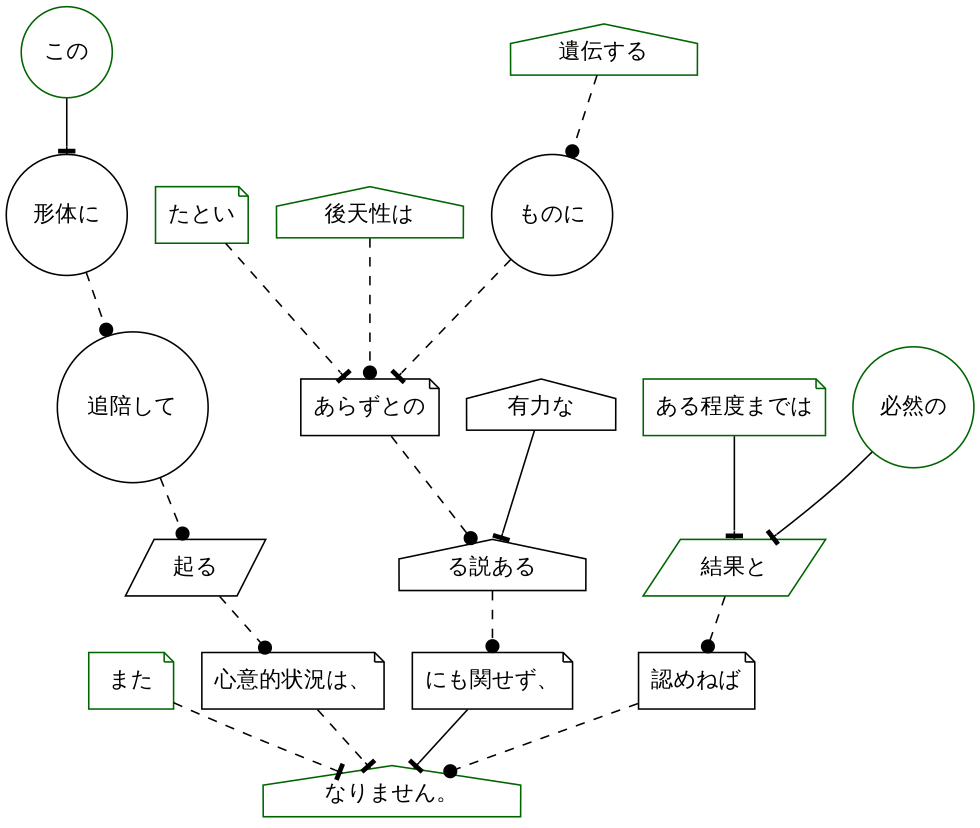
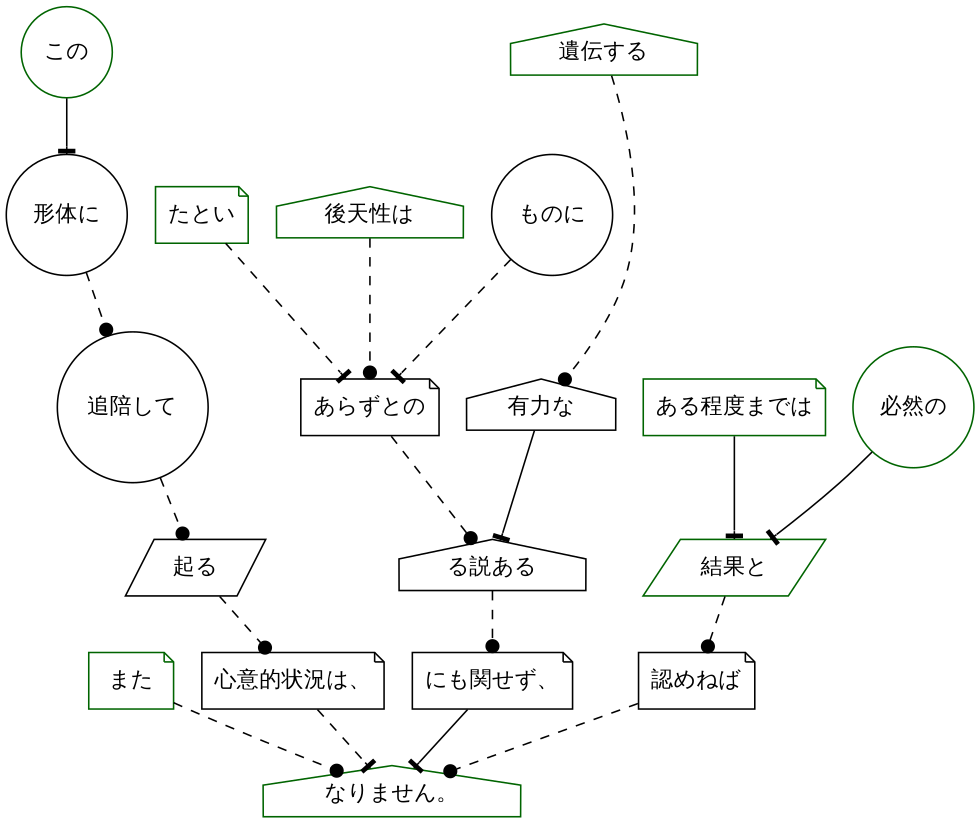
(586, 110) -> (633, 232)
(254, 737) -> (254, 737)
